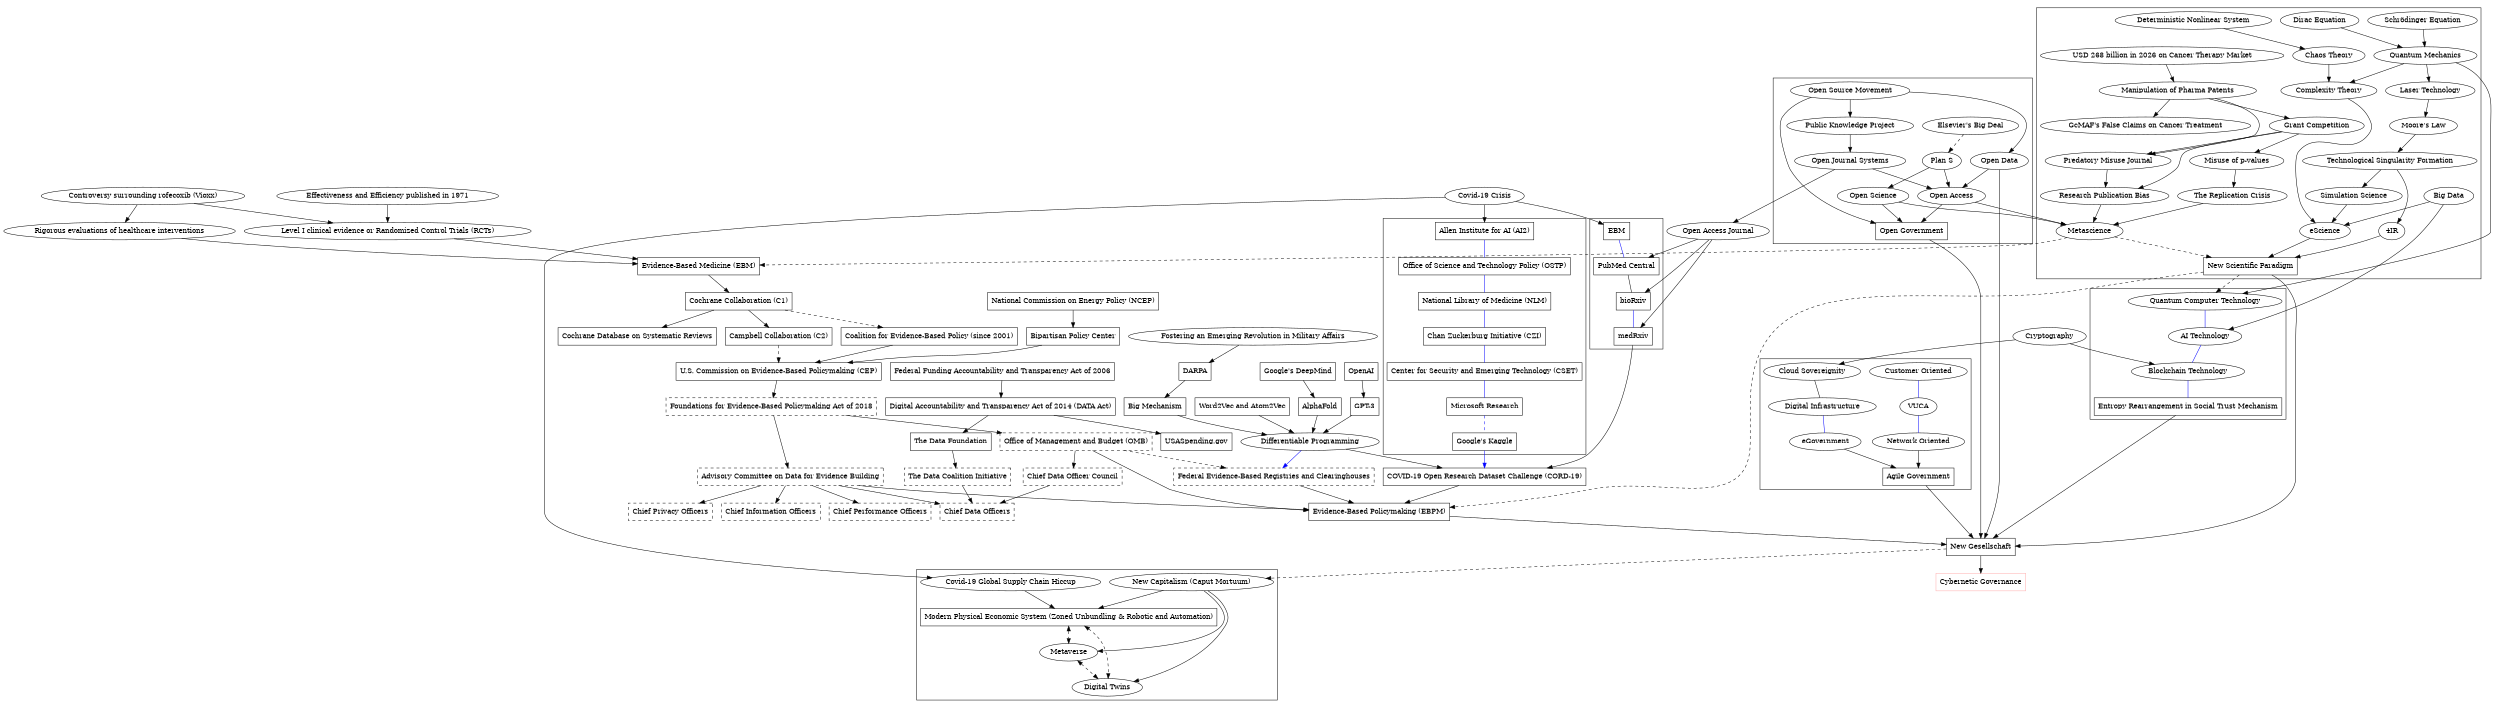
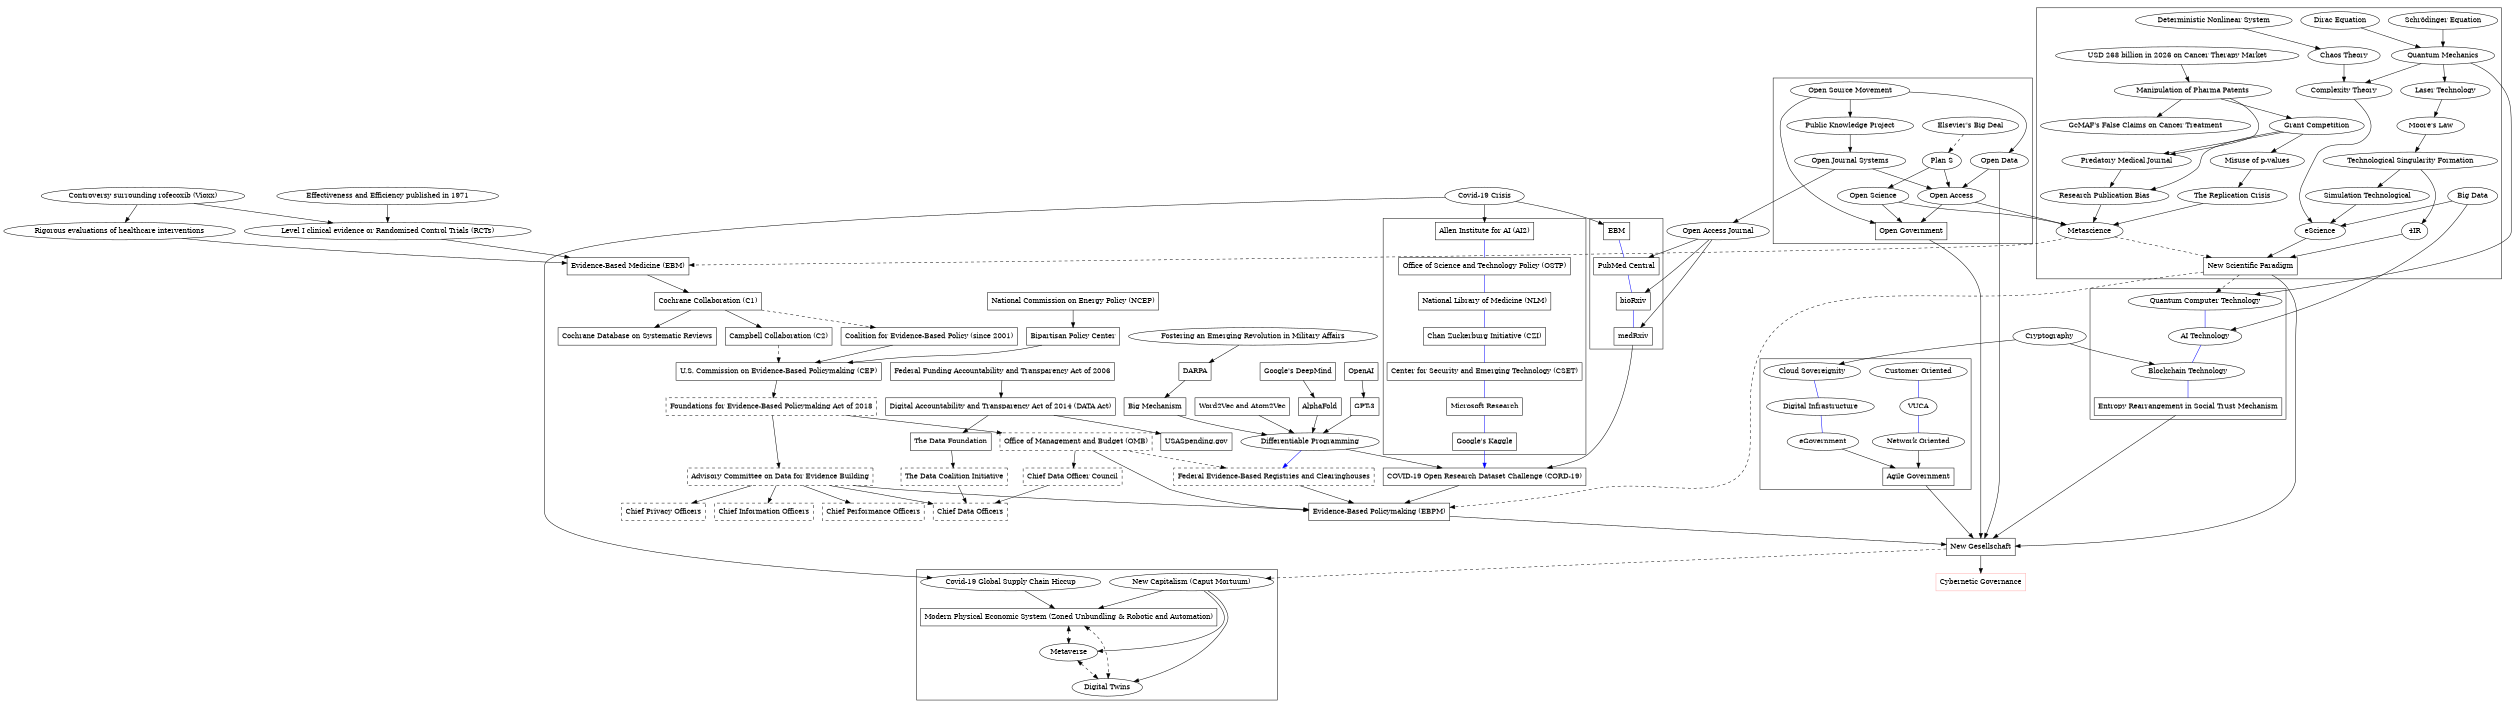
(2108, 161) -> (2127, 161)
(2354, 196) -> (2367, 196)
(1630, 284) -> (1630, 284)
(1817, 389) -> (1816, 389)
(1485, 424) -> (1485, 424)
